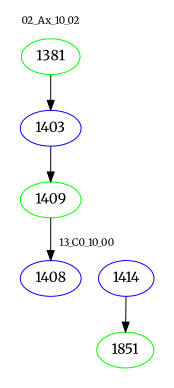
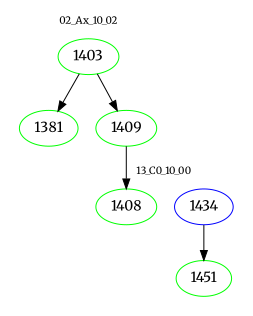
(51, 88) -> (71, 88)
(51, 128) -> (89, 57)
(51, 278) -> (126, 207)
(126, 278) -> (204, 207)
(125, 350) -> (204, 278)
